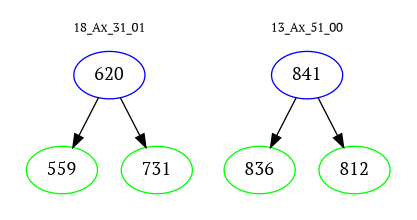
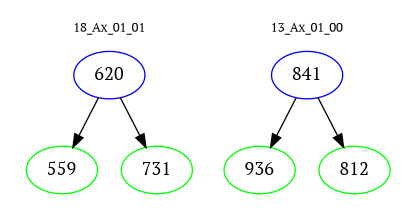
(109, 28) -> (109, 28)
(307, 28) -> (307, 28)
(260, 170) -> (260, 170)
